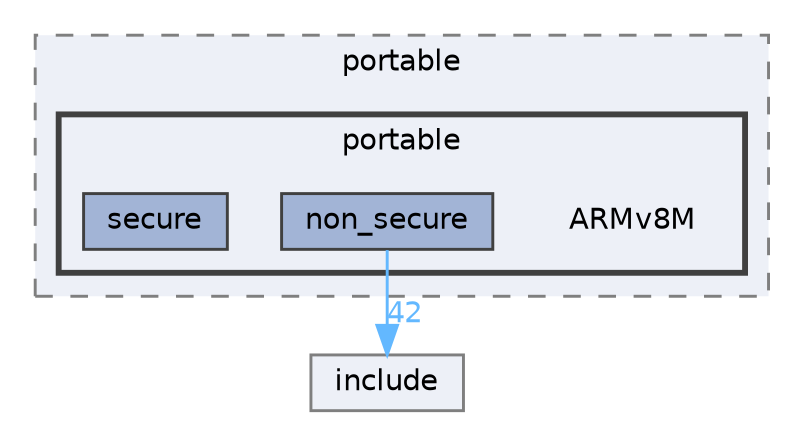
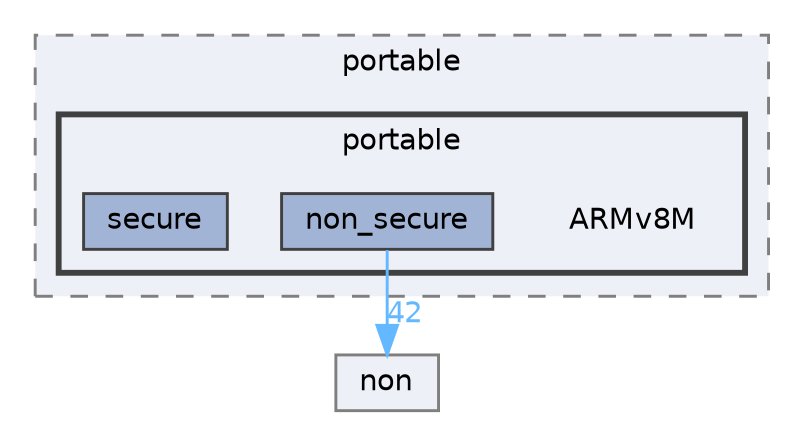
(387, 383) -> (387, 383)
